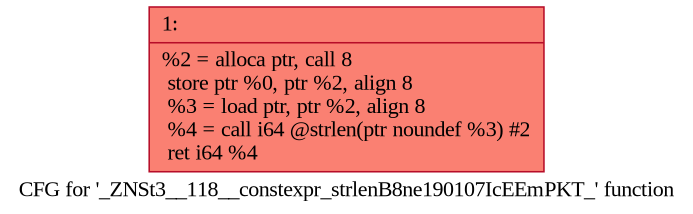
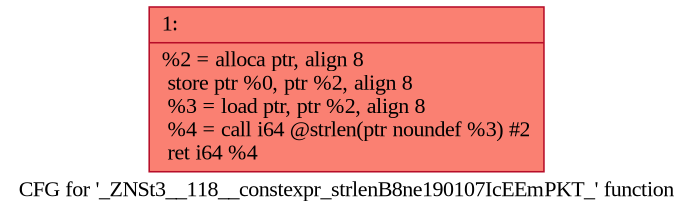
(257, 60) -> (263, 60)
